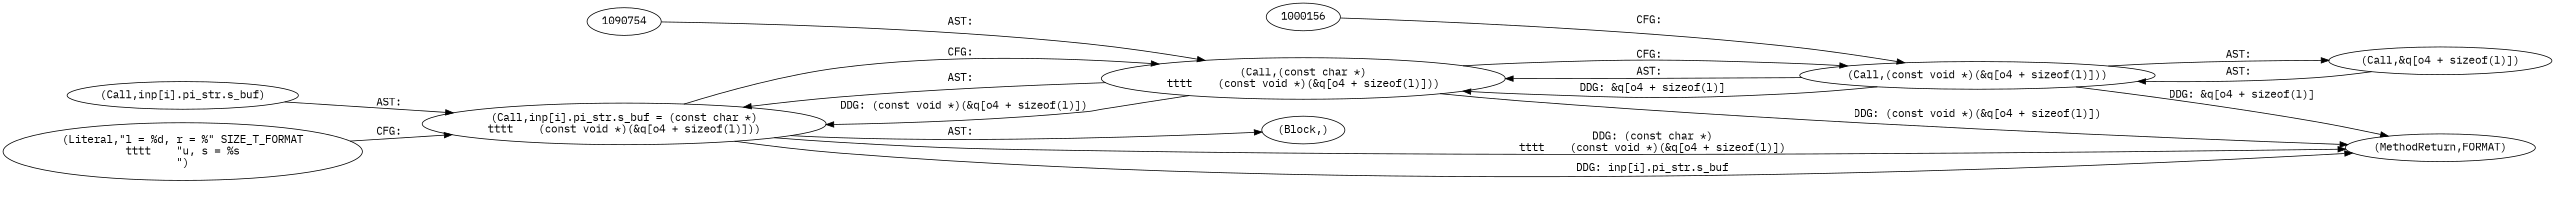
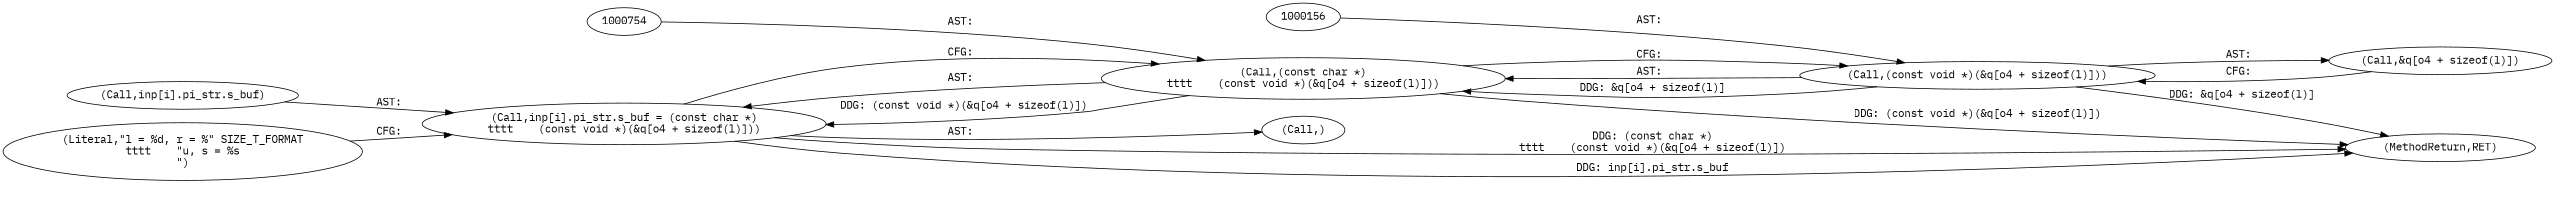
(1653, 20) -> (1653, 20)
(624, 22) -> (624, 22)
(2242, 72) -> (2242, 72)
(1303, 130) -> (1303, 130)
(2440, 148) -> (2440, 148)
